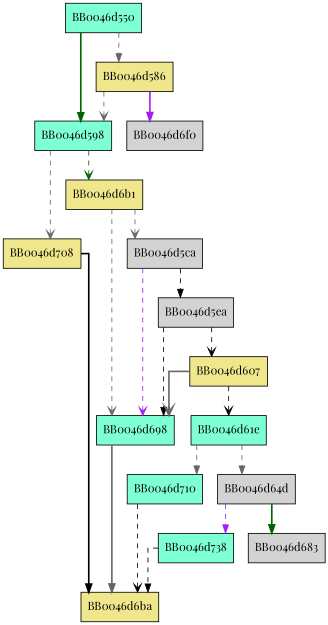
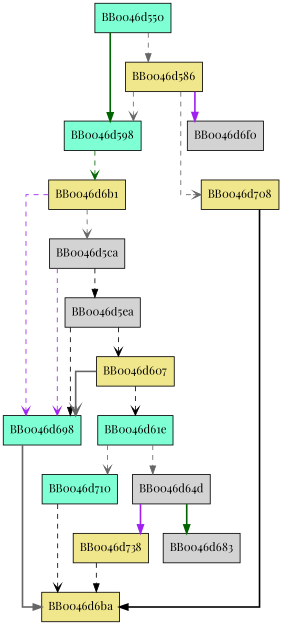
(50, 191) -> (181, 149)
(112, 308) -> (26, 290)
(197, 456) -> (108, 456)
(226, 514) -> (141, 514)
(196, 548) -> (111, 548)
